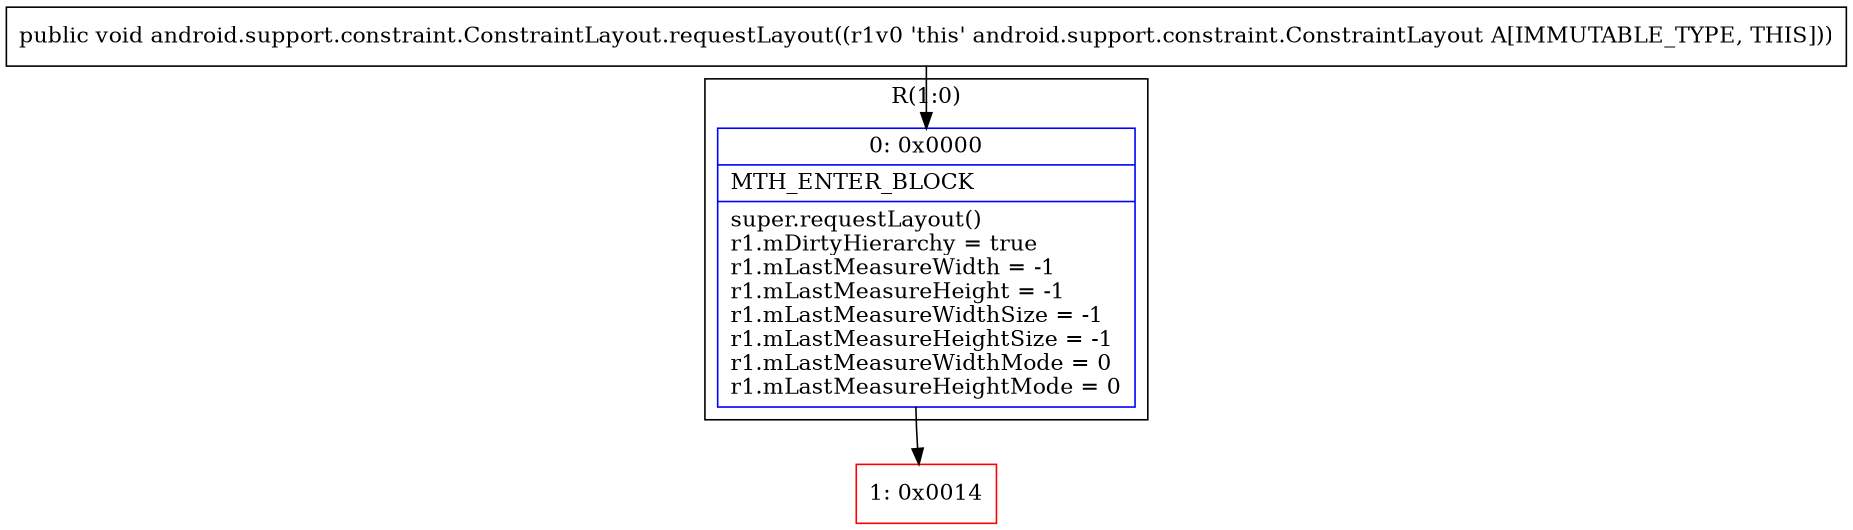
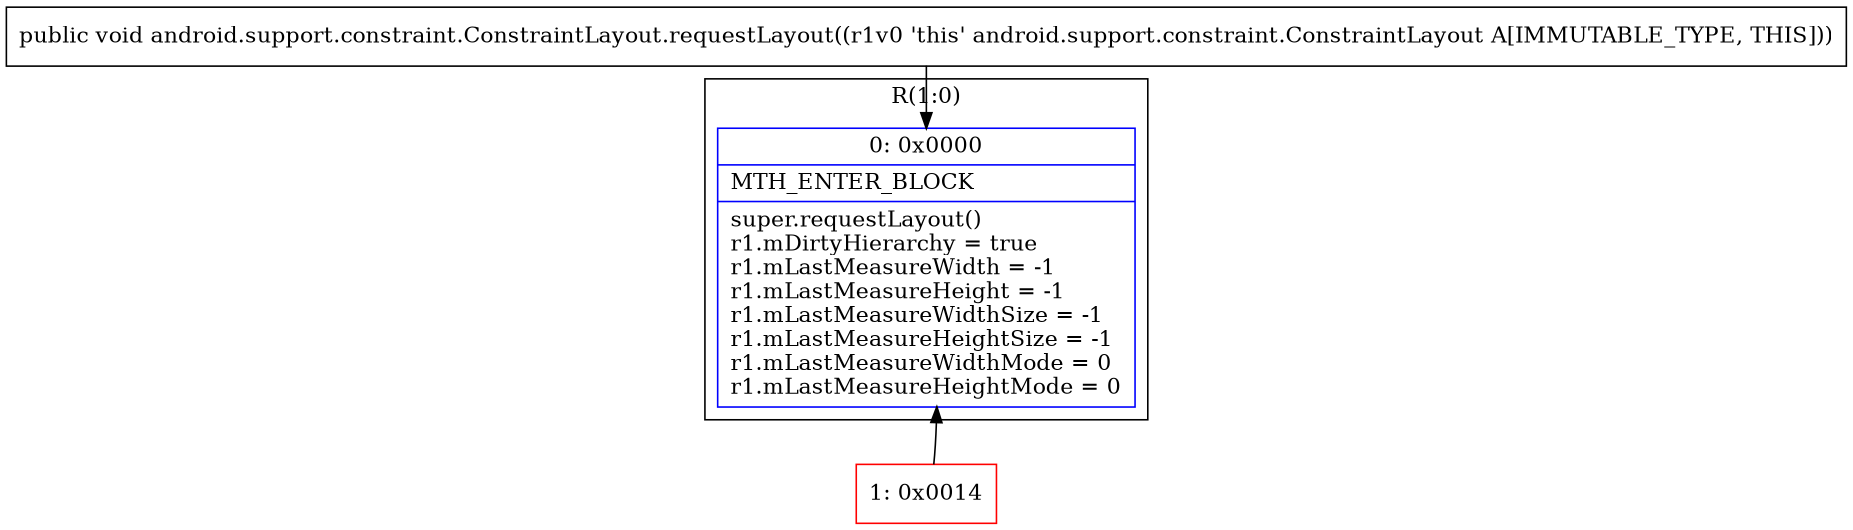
(917, 430) -> (935, 444)
